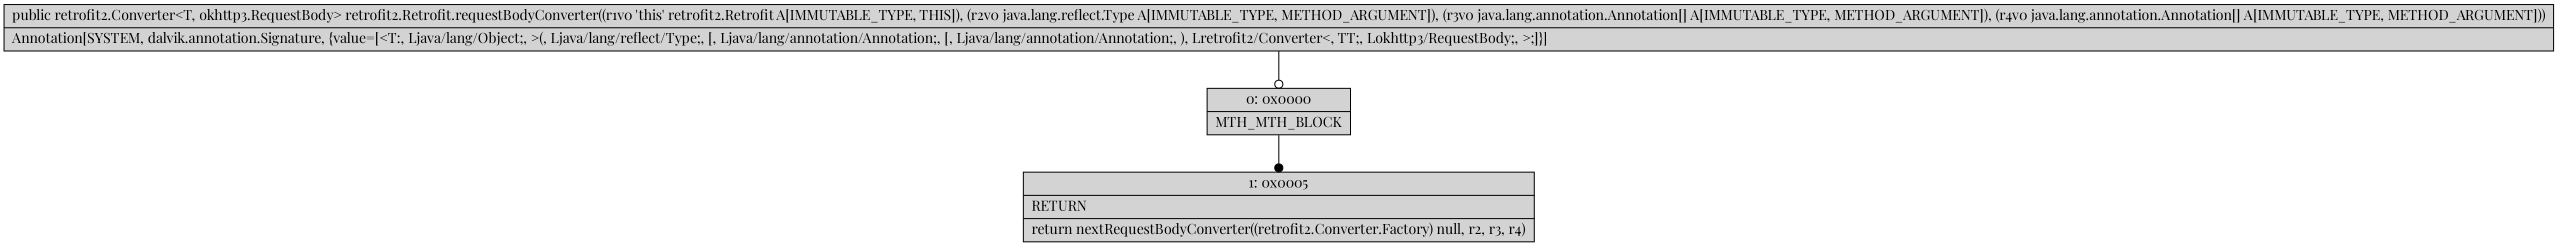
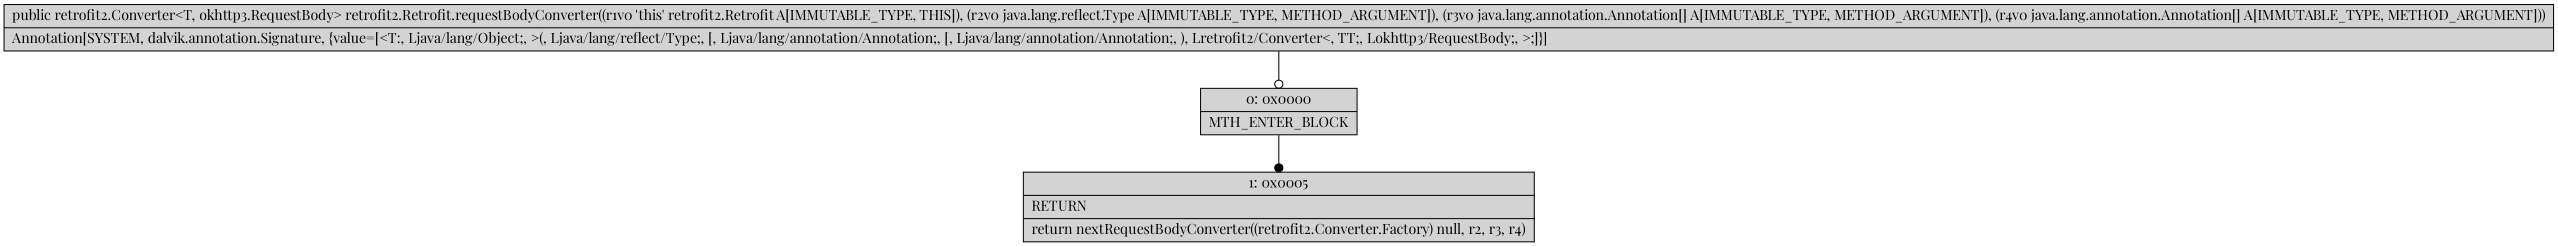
(1279, 123) -> (1279, 123)
